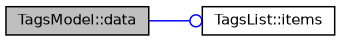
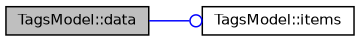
(268, 21) -> (278, 21)
